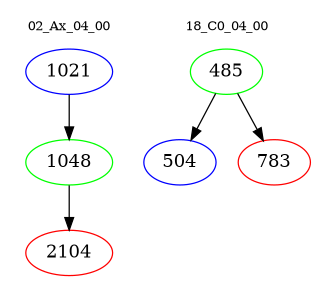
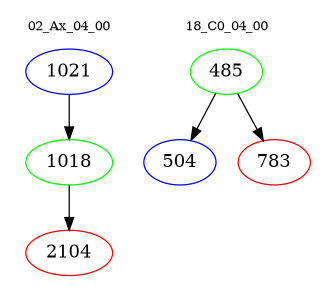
(69, 162) -> (69, 162)
